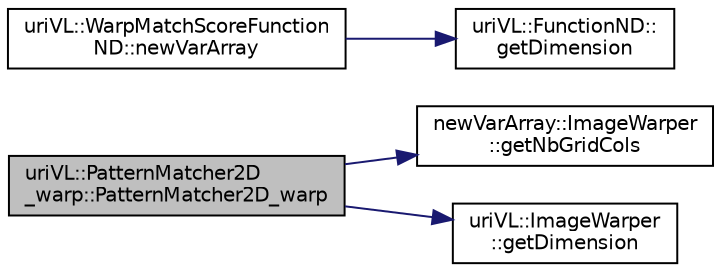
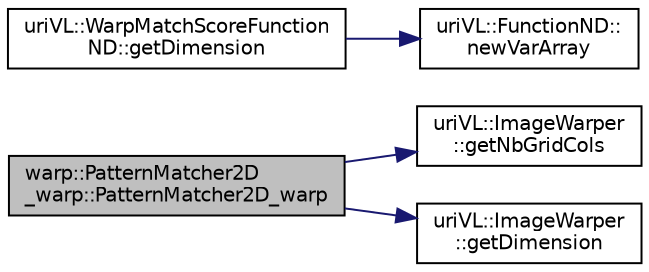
(177, 39) -> (177, 39)
(565, 39) -> (529, 39)
(565, 136) -> (529, 136)
(177, 186) -> (177, 186)
